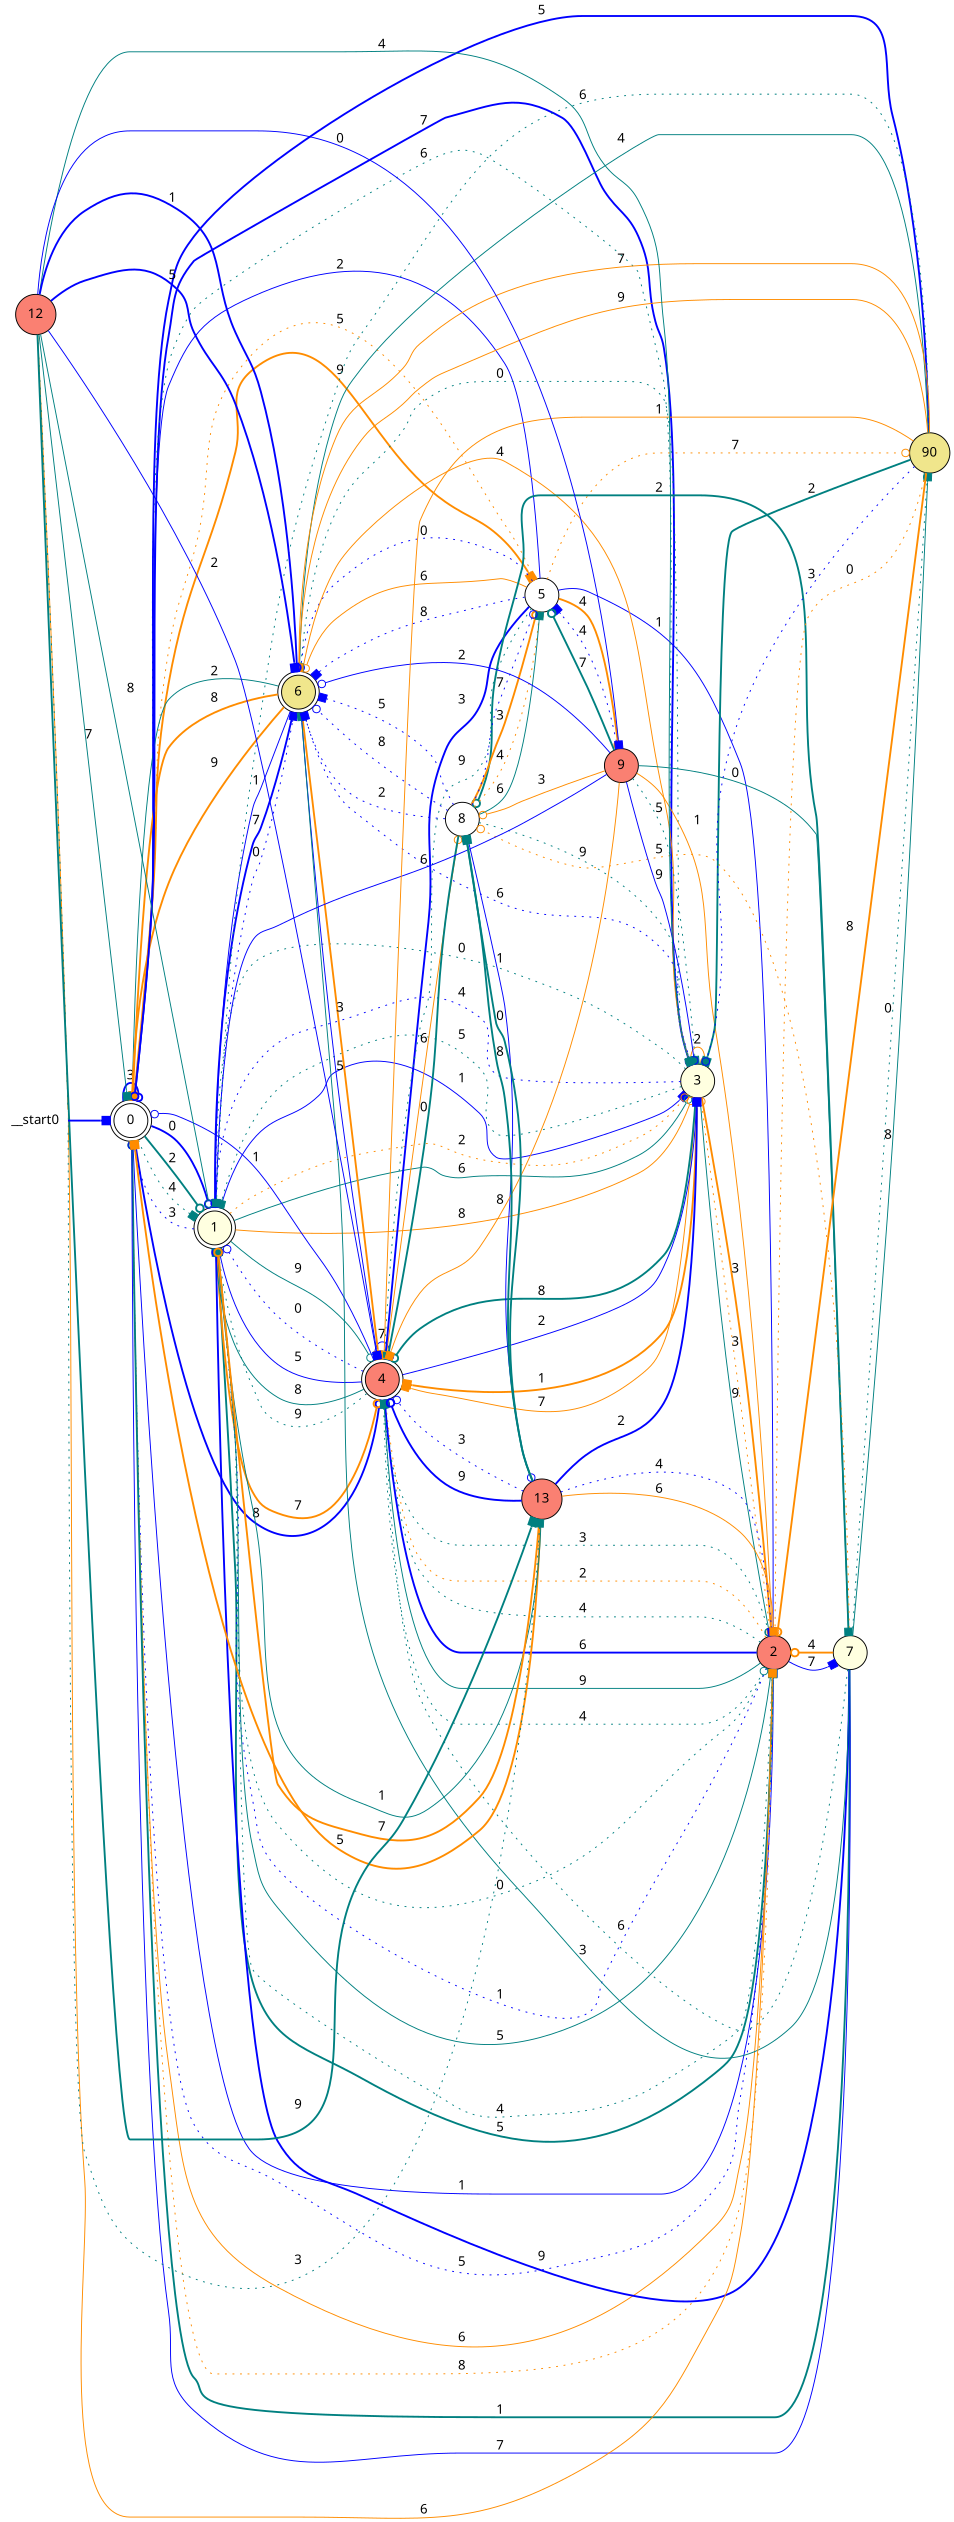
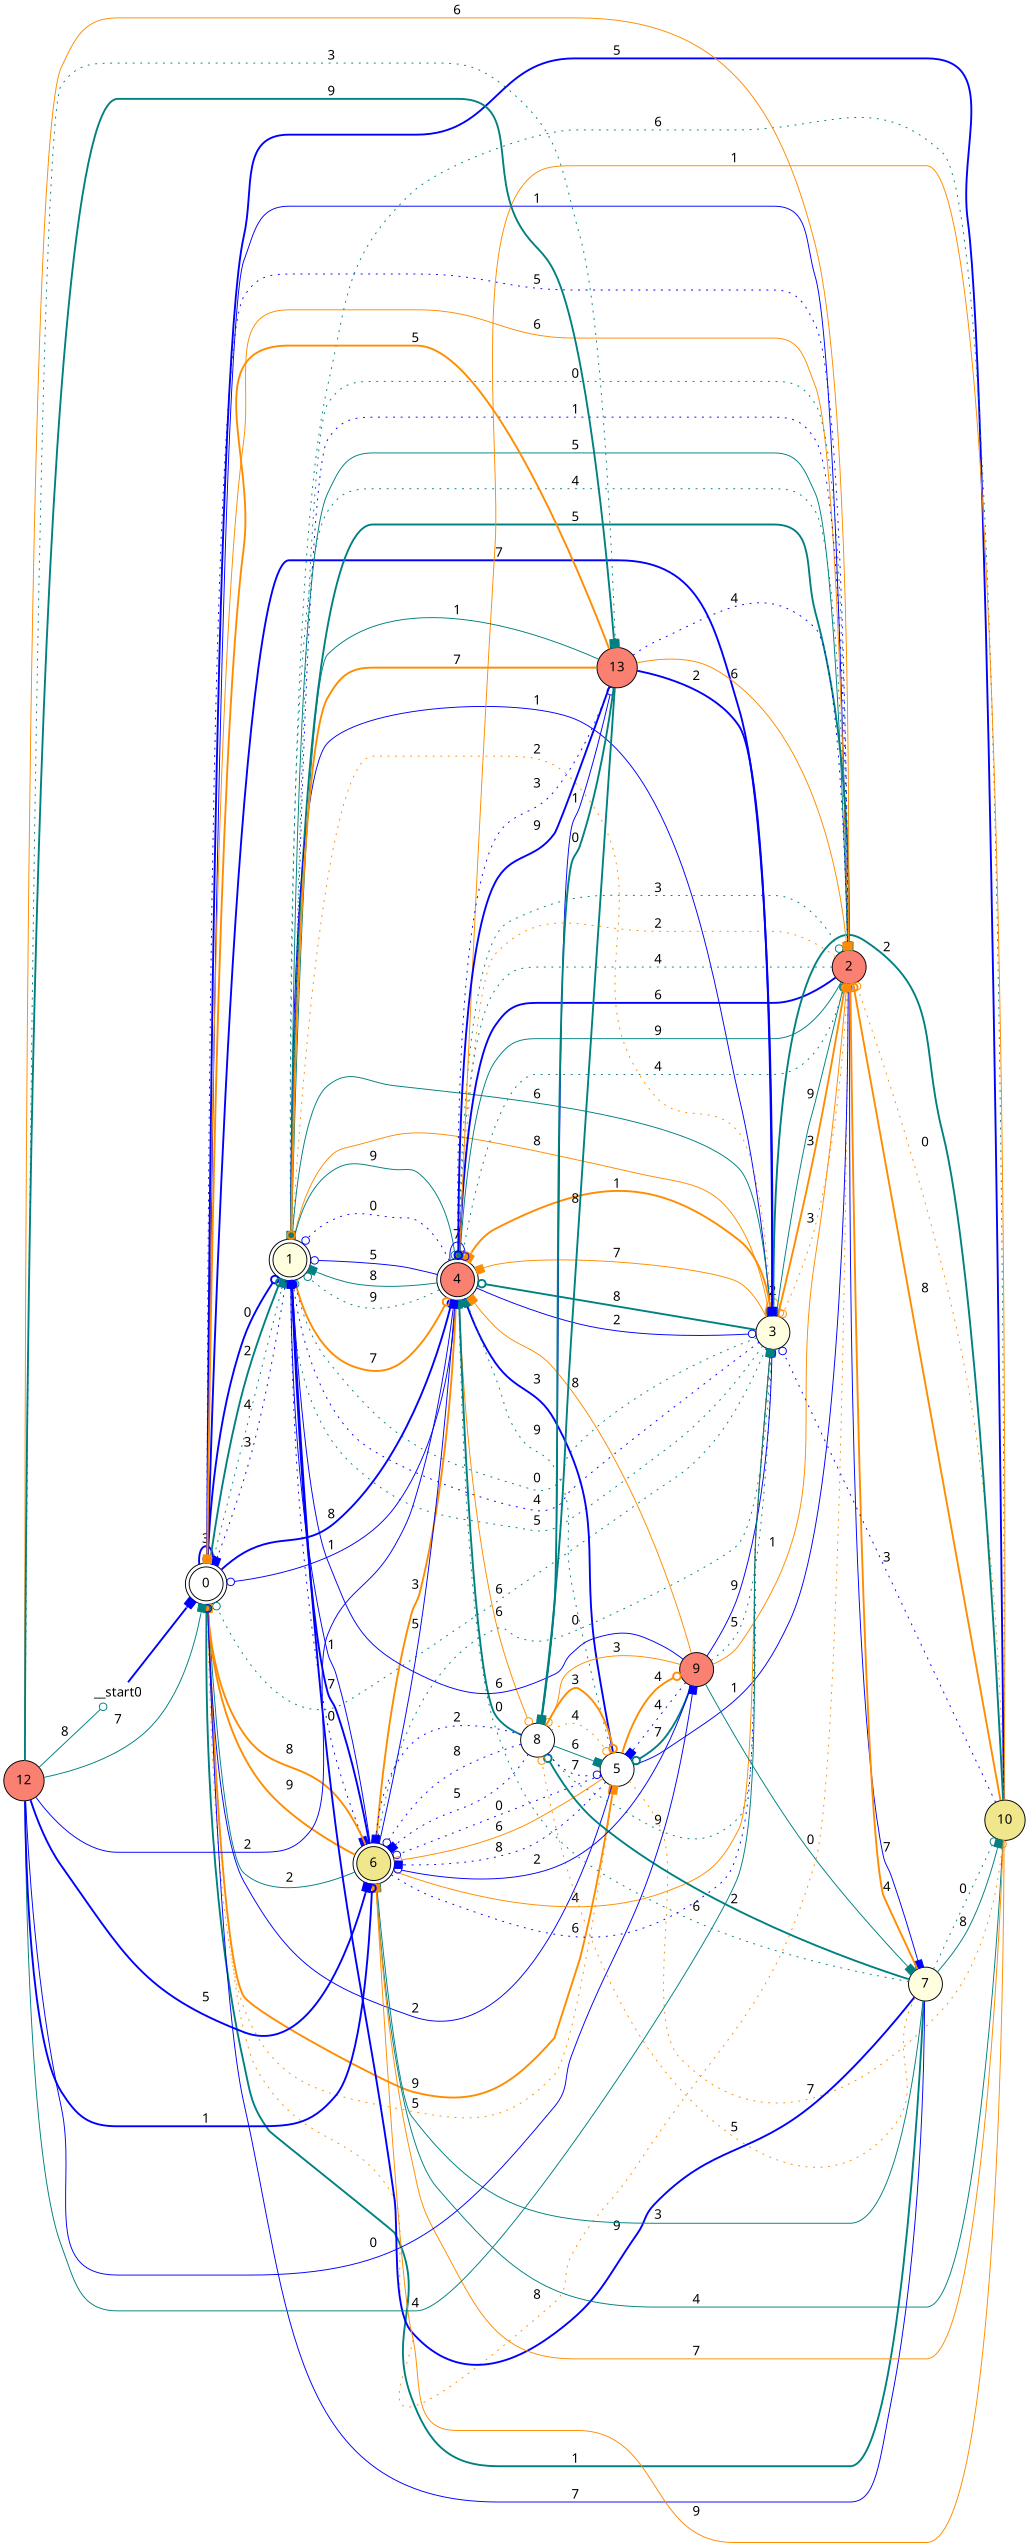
(930, 453) -> (1005, 1820)
(124, 767) -> (70, 1738)
